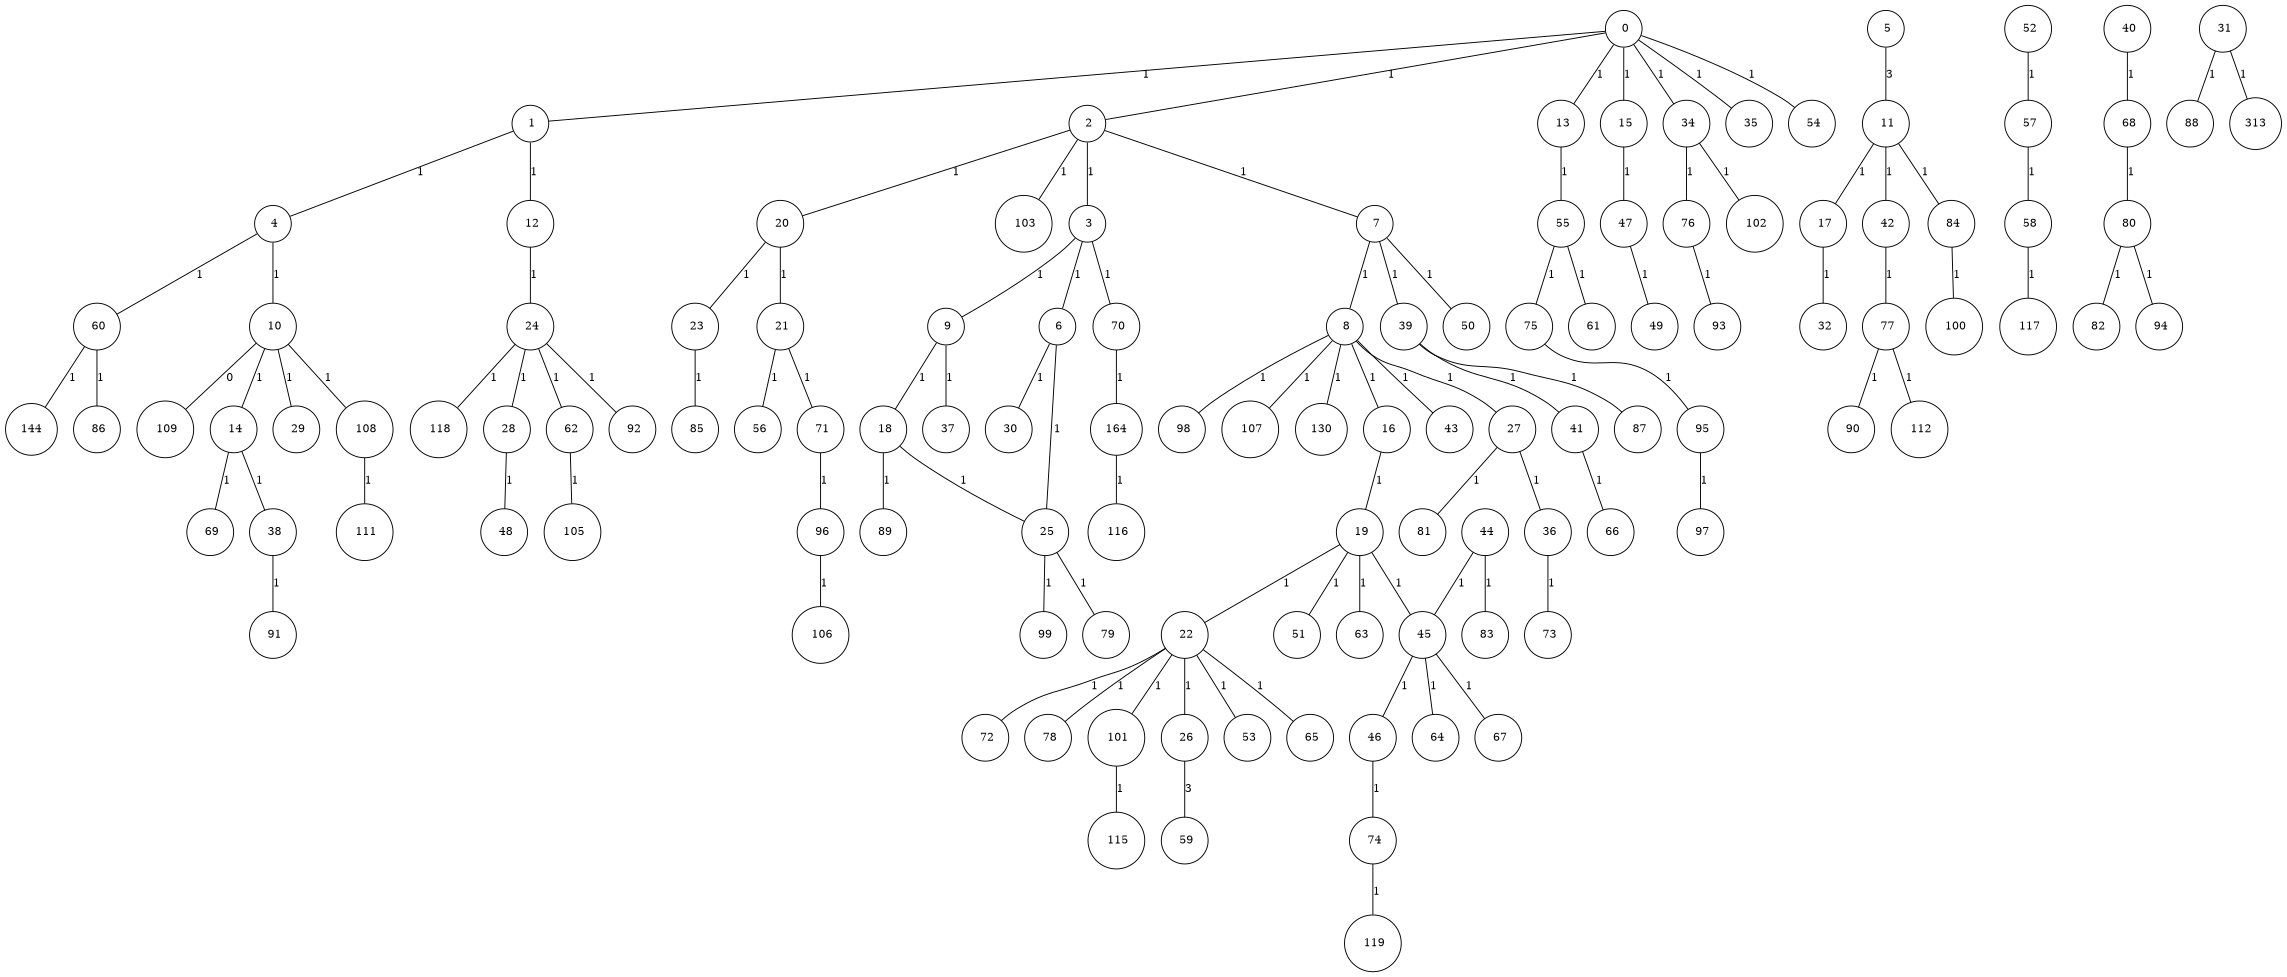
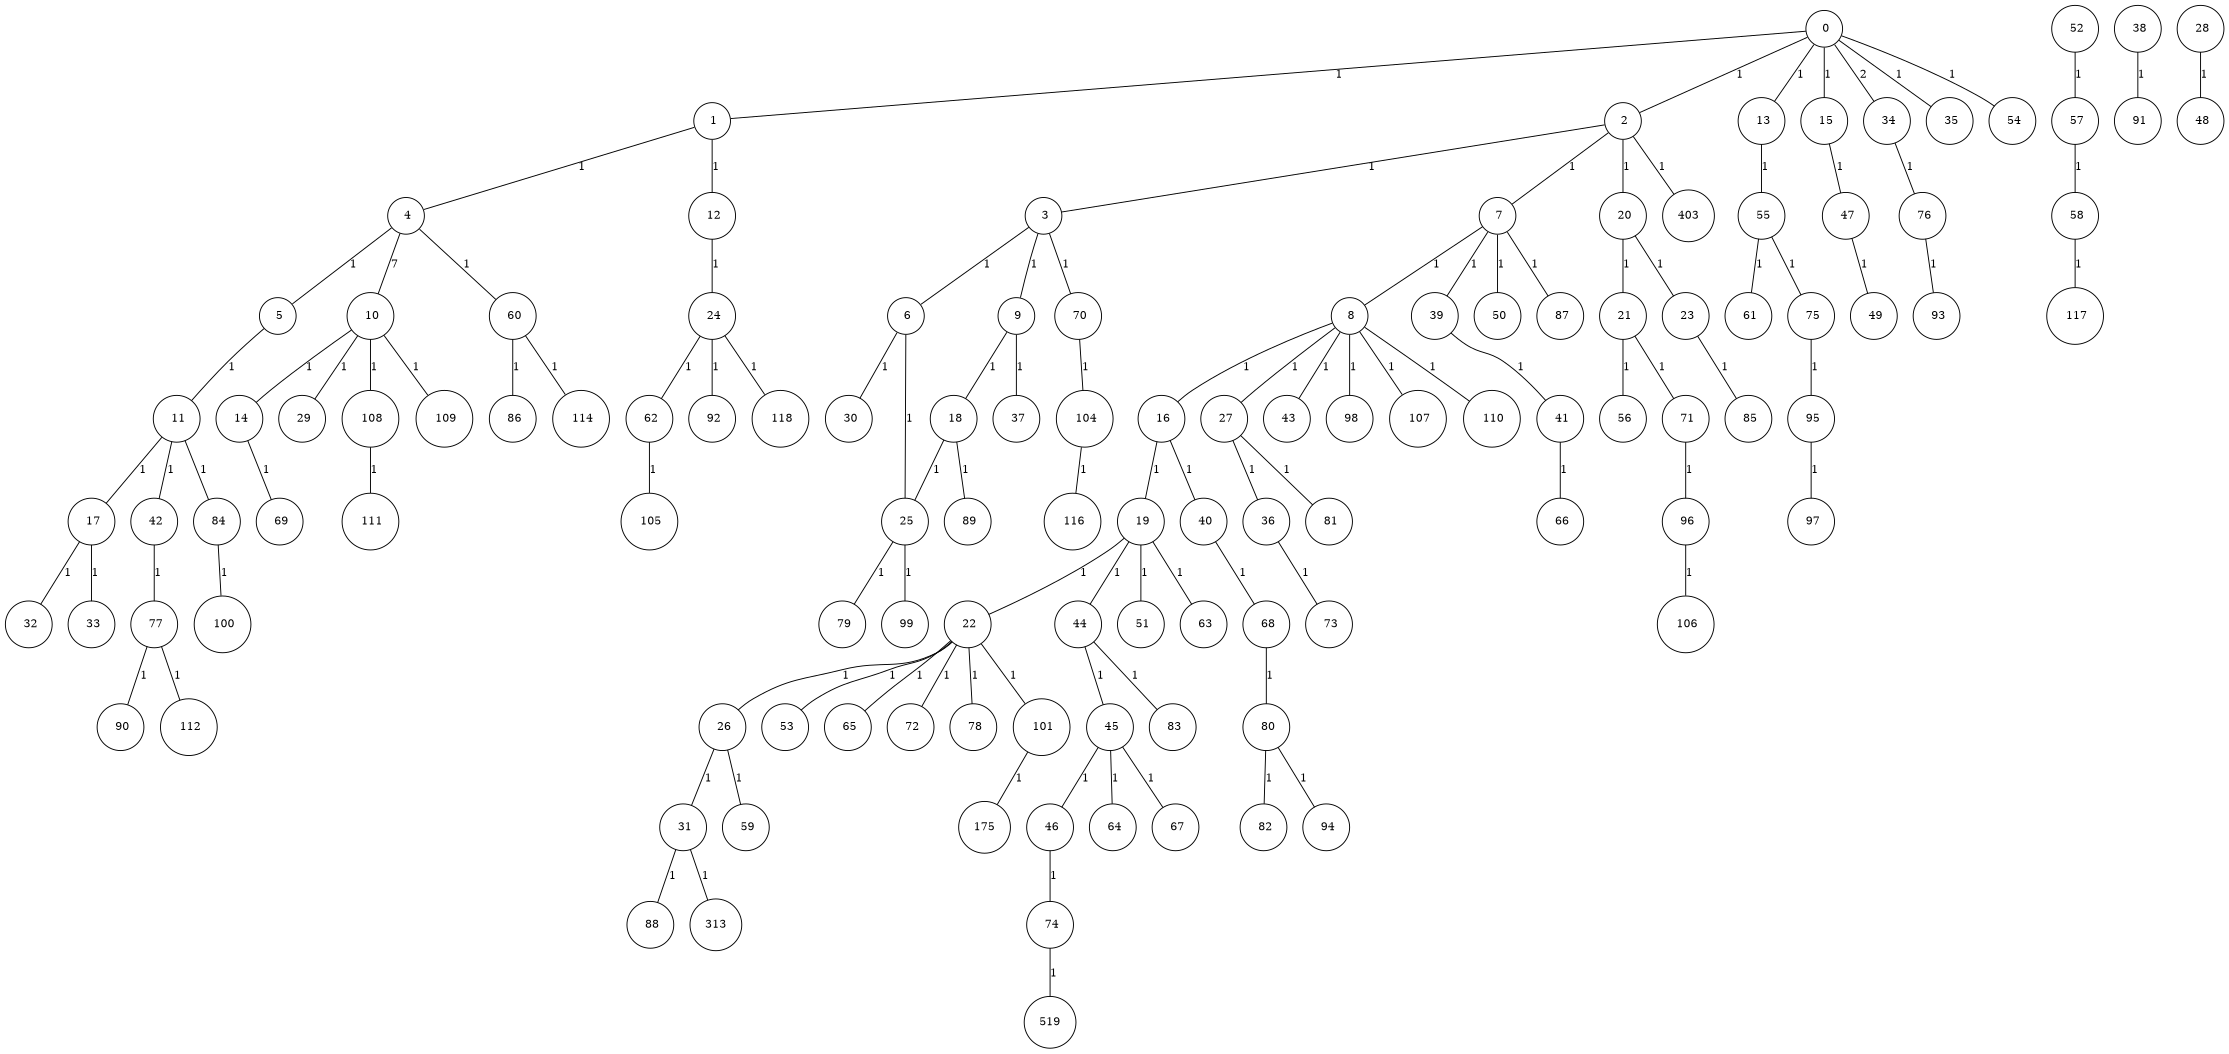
(1661, 75) -> (1864, 75)
(1890, 75) -> (232, 367)
(1024, 224) -> (1688, 216)
(1755, 224) -> none
none -> (342, 266)
(277, 275) -> (395, 265)
(1522, 372) -> (1528, 264)
(230, 378) -> (416, 367)
(519, 378) -> none
(31, 429) -> (581, 419)
(1116, 429) -> (1085, 419)
(1321, 429) -> (1492, 419)
none -> (1183, 470)
(253, 481) -> none
(1391, 584) -> (1110, 573)
none -> (92, 624)
none -> (703, 777)
(1188, 789) -> (739, 779)
(1116, 841) -> (985, 827)
(1373, 943) -> (1050, 1022)
